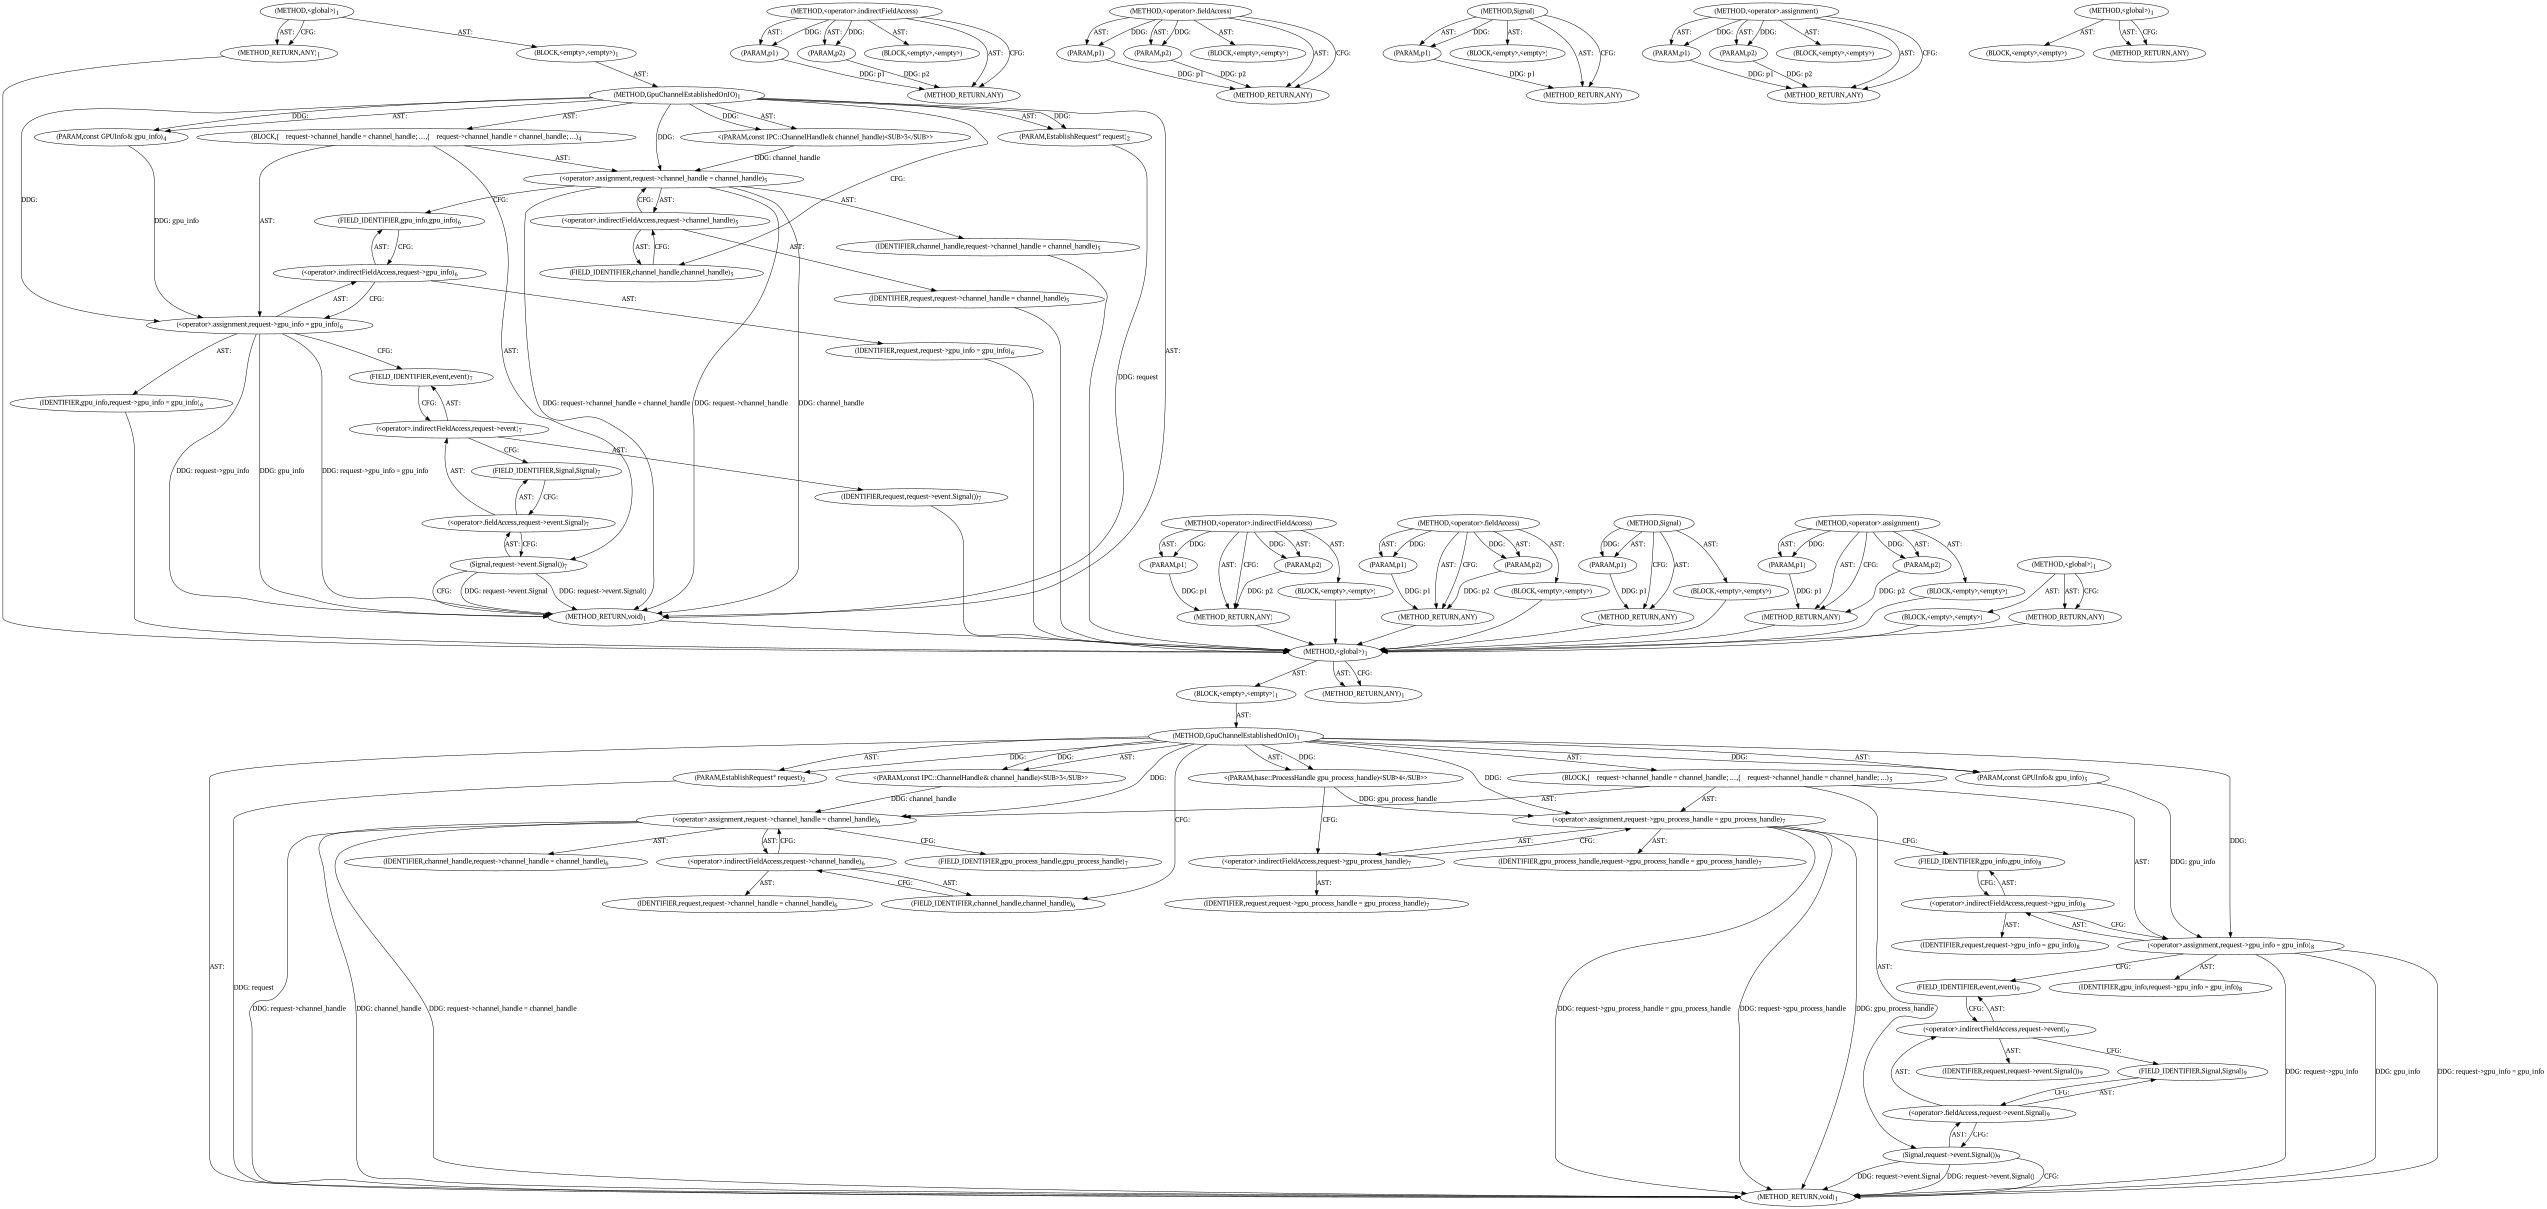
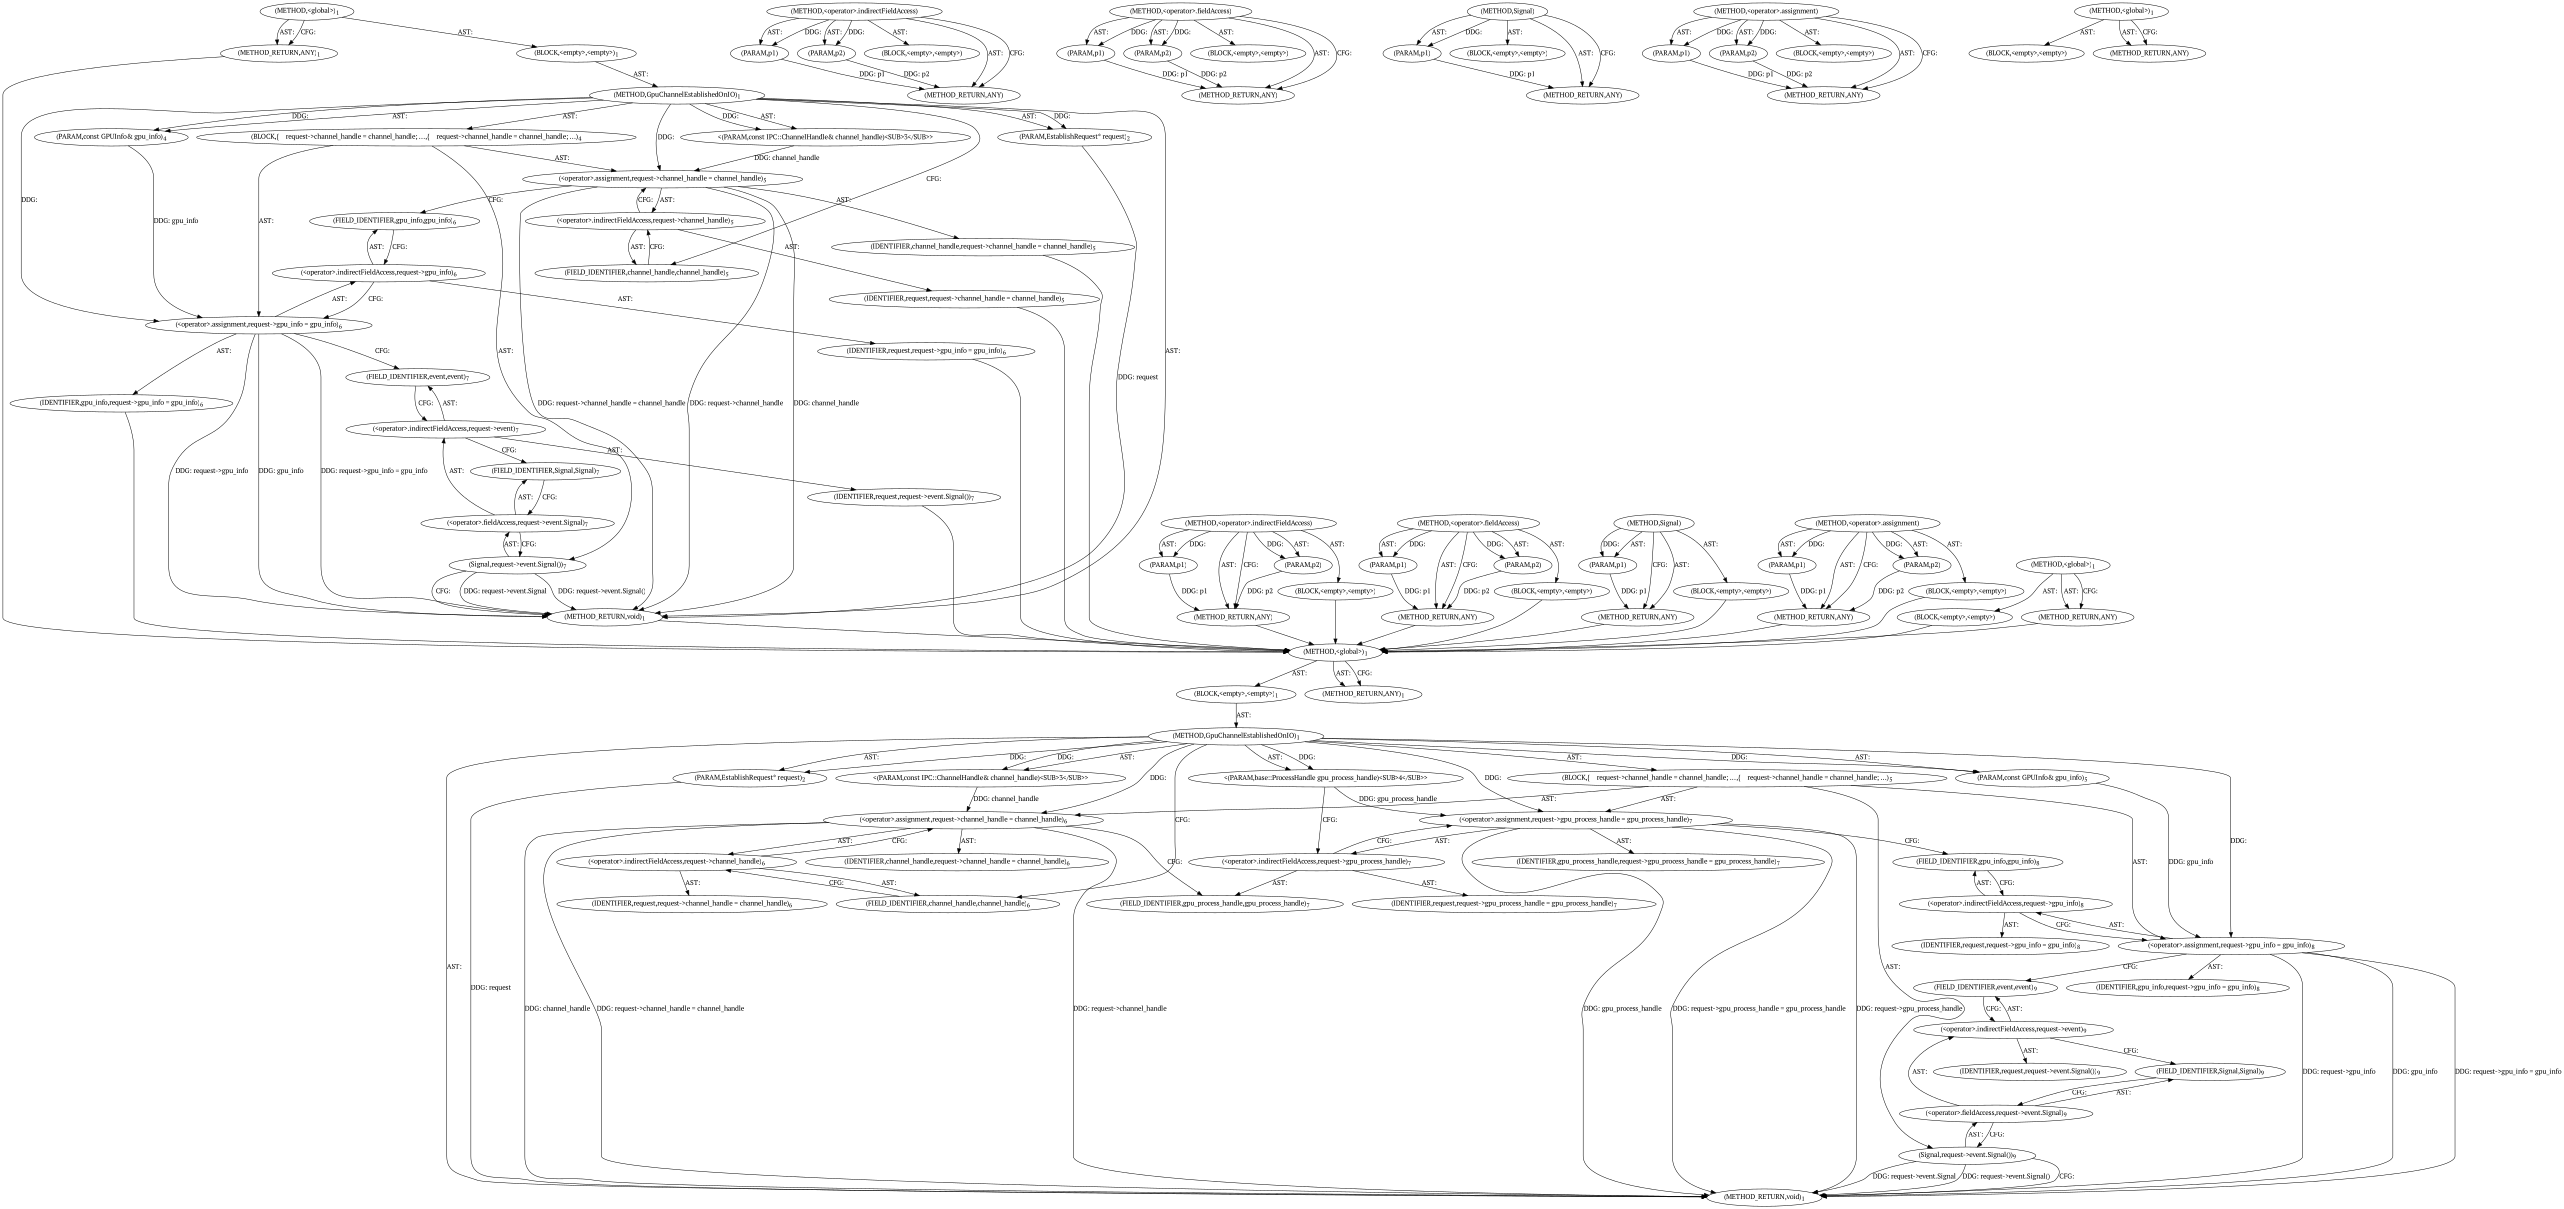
none -> (1268, 882)
